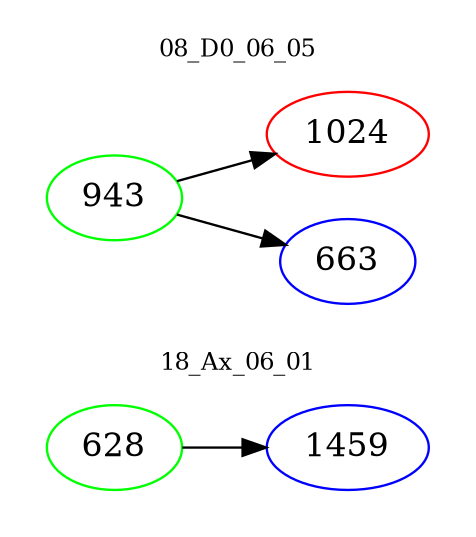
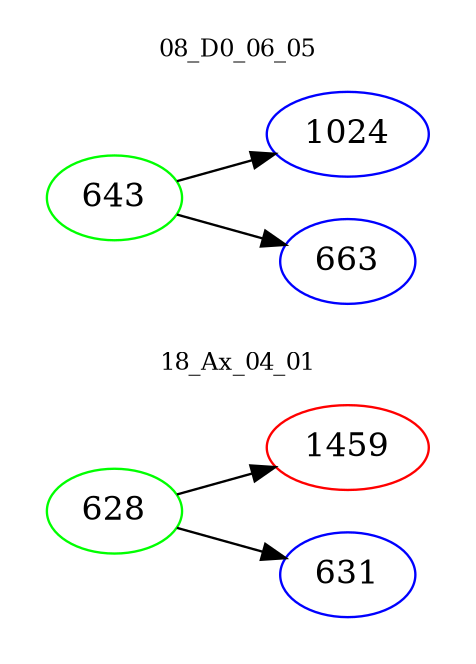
(348, 134) -> (348, 134)
(114, 198) -> (114, 198)
(238, 364) -> (238, 364)
(348, 448) -> (348, 448)
none -> (348, 575)
